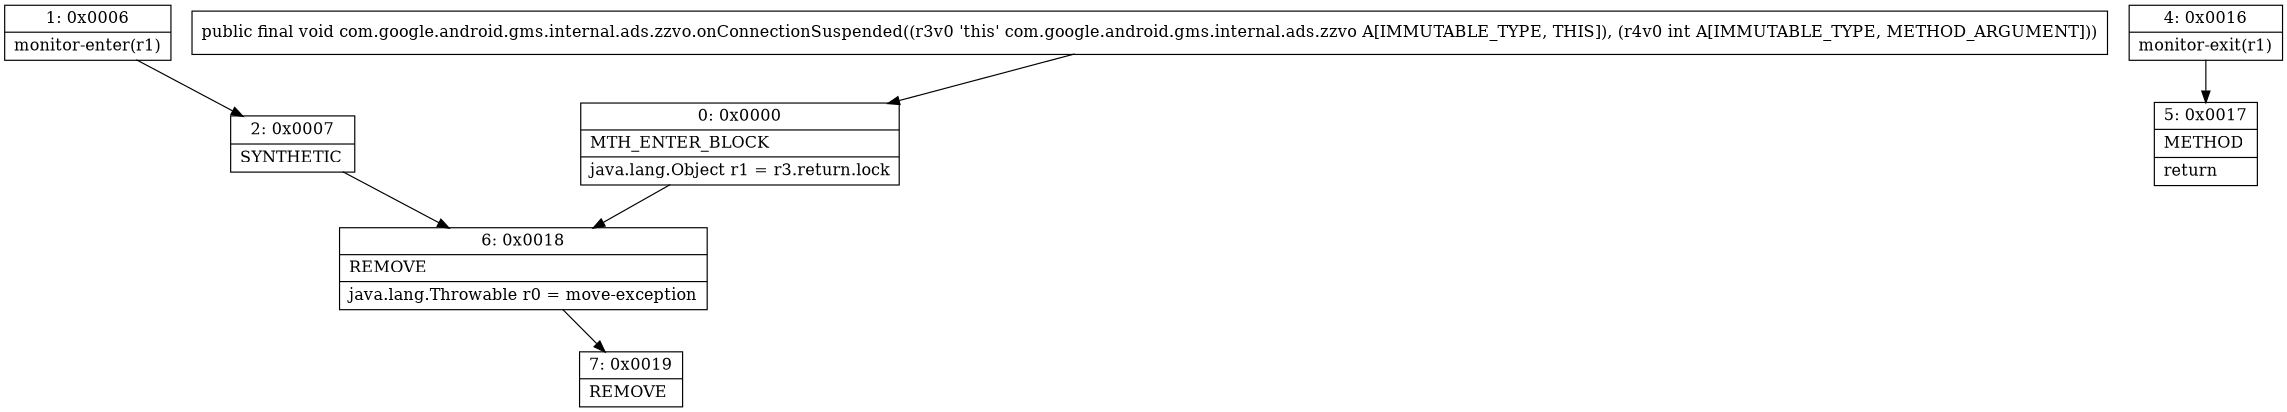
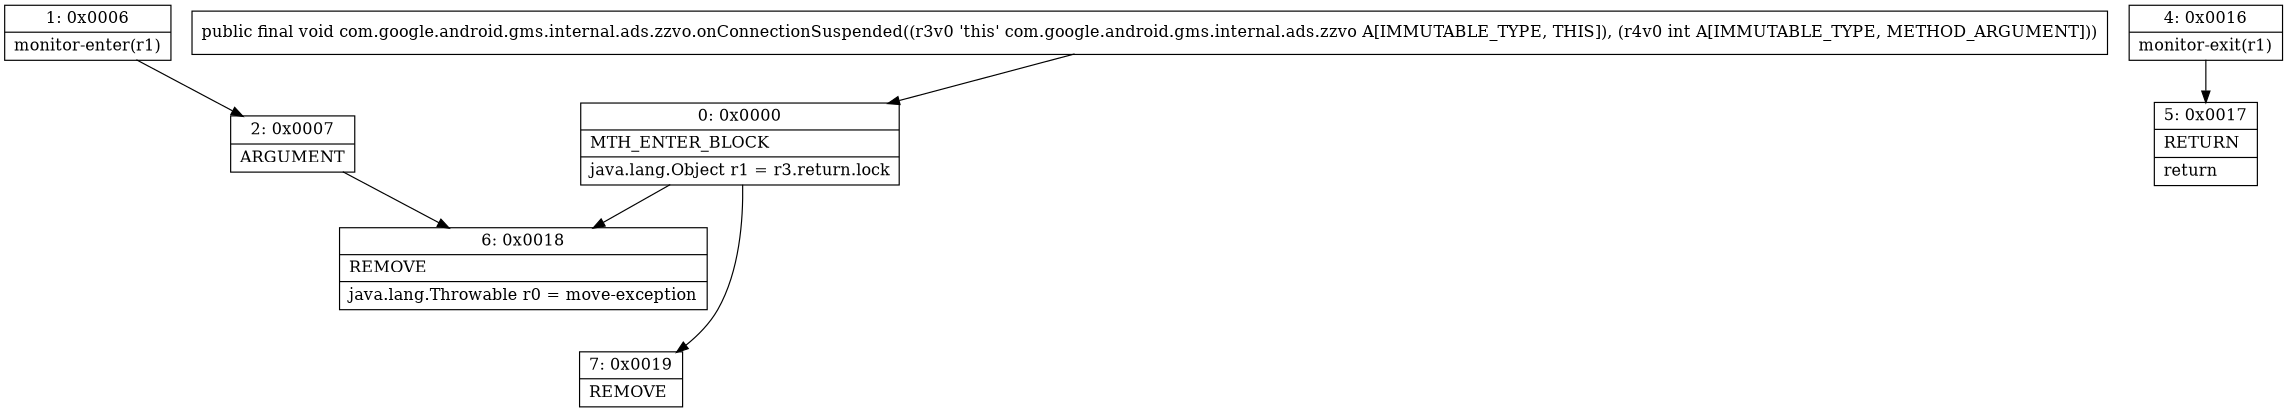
(2204, 143) -> (2202, 143)
(292, 157) -> (293, 157)
(580, 326) -> (733, 272)
